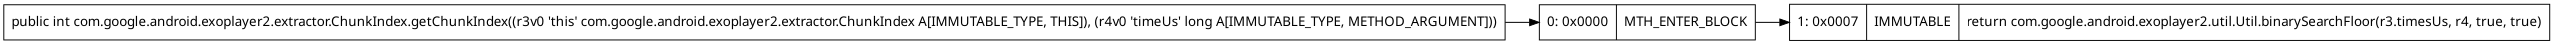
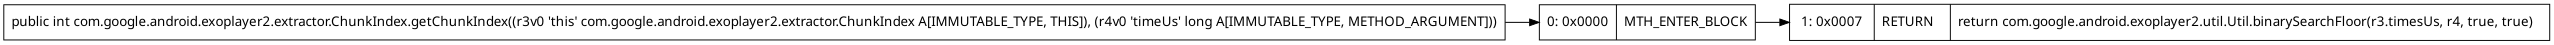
(1913, 22) -> (1908, 22)
